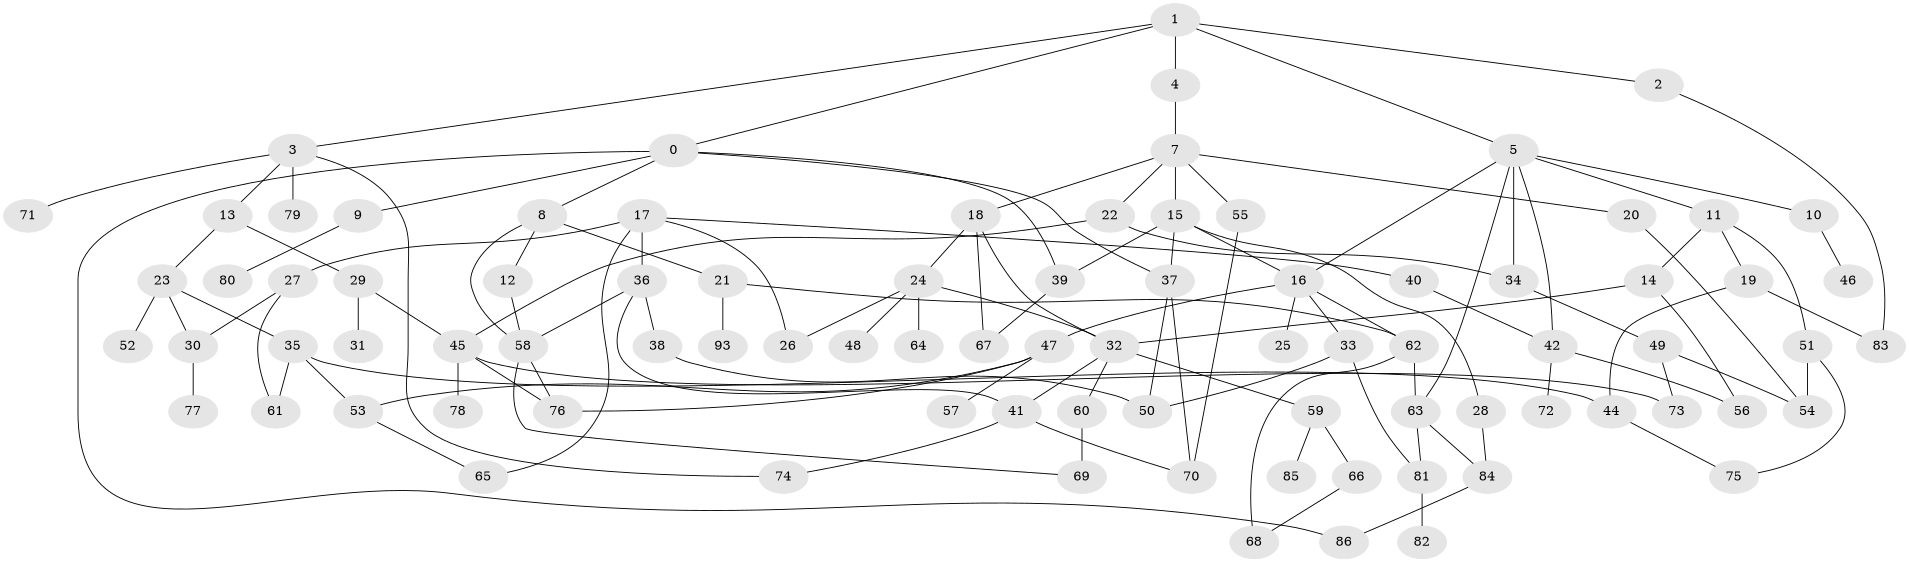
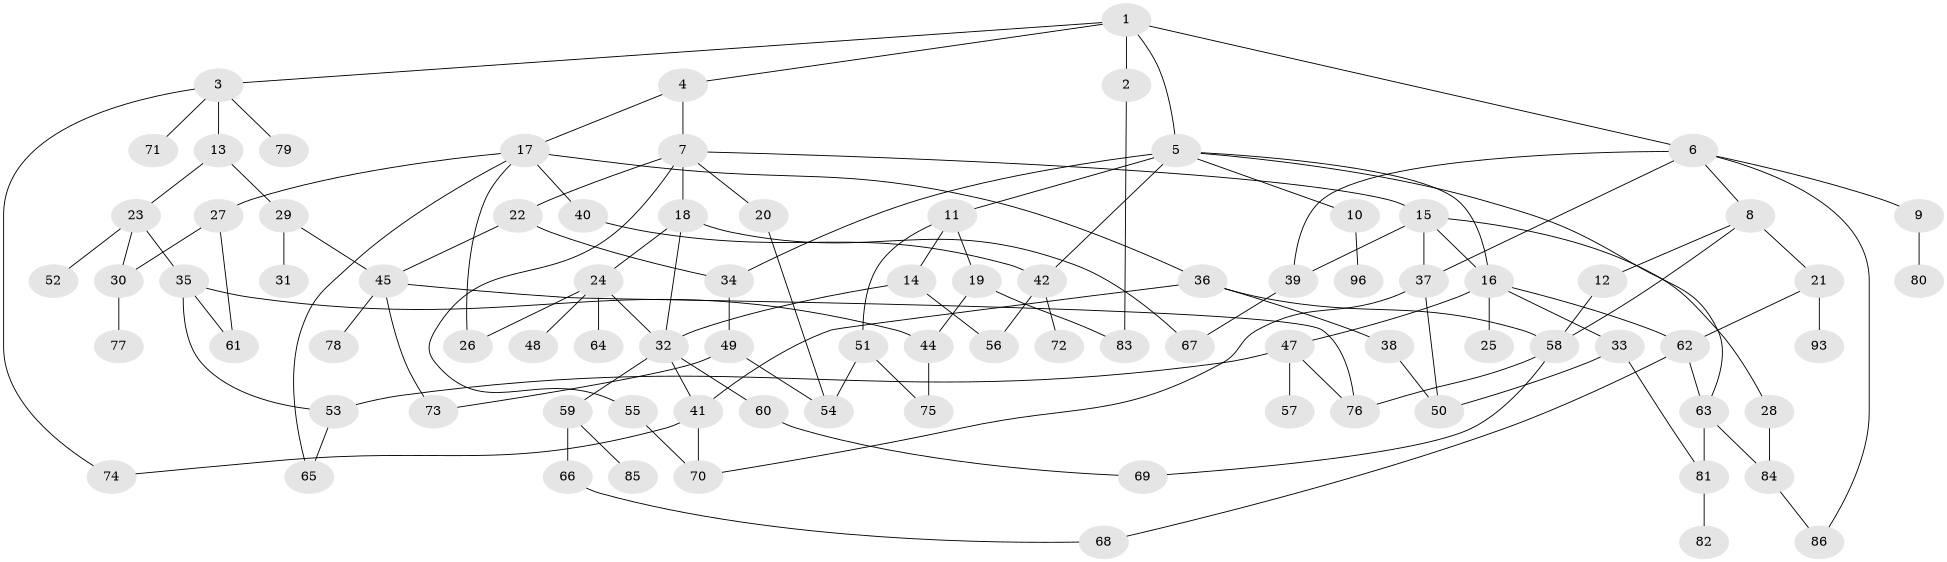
none -> (604, 118)
(674, 151) -> (1693, 151)
(1848, 281) -> (1359, 281)
